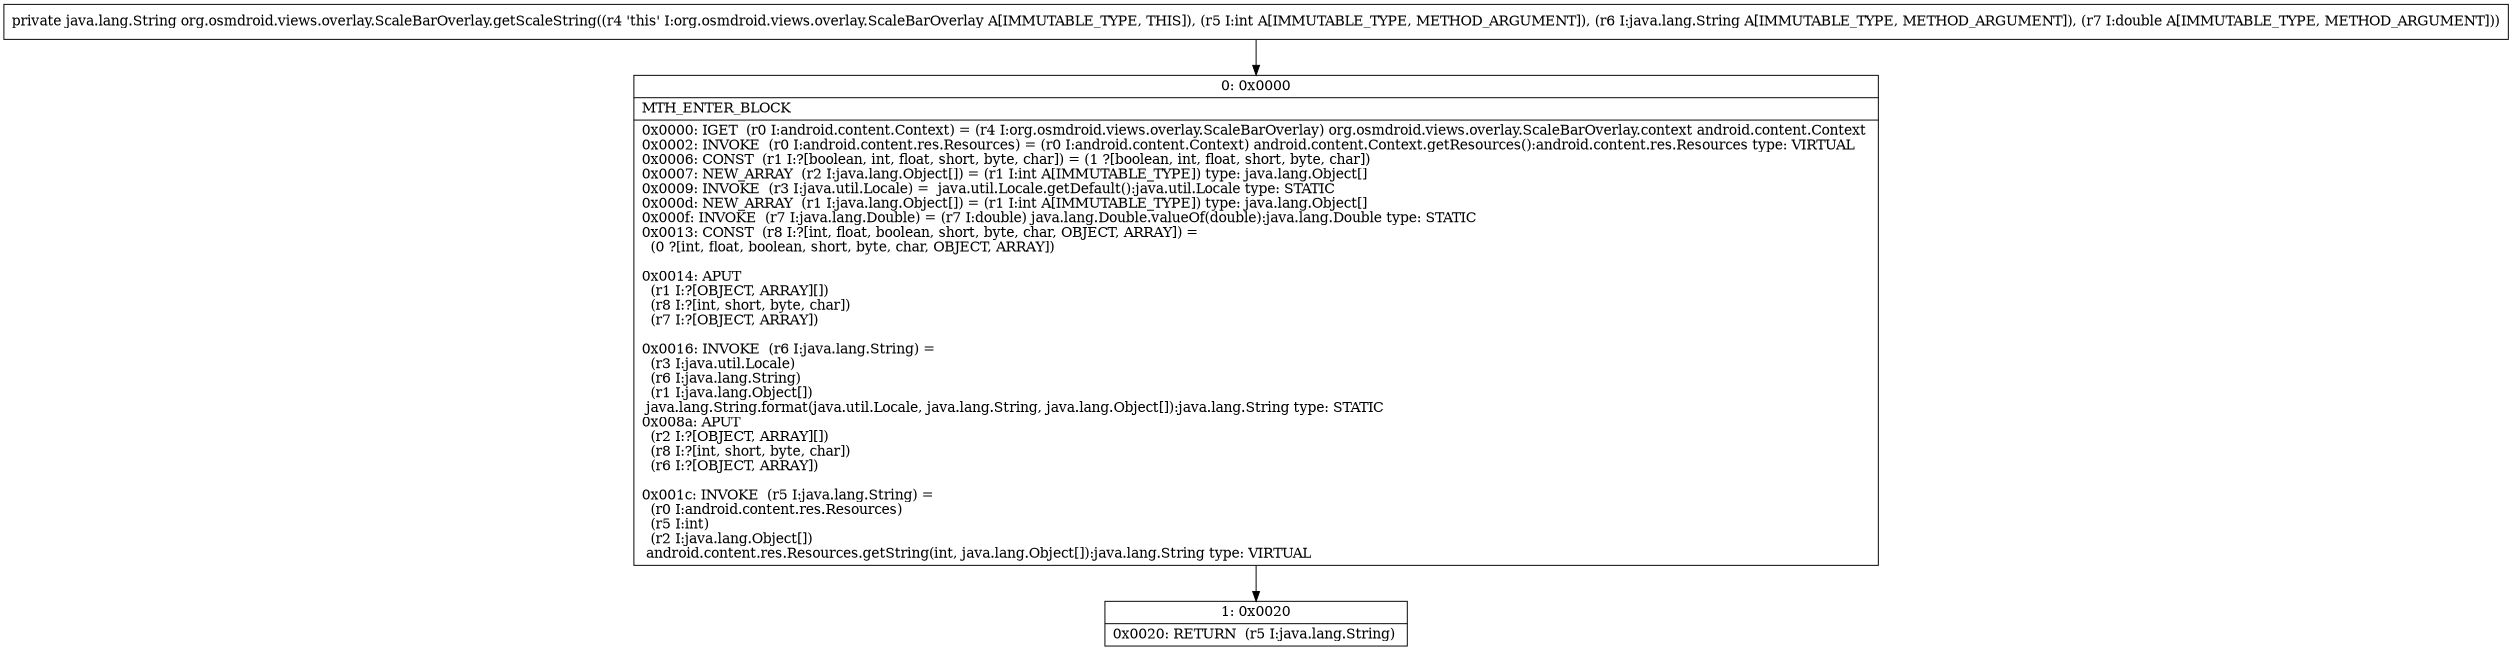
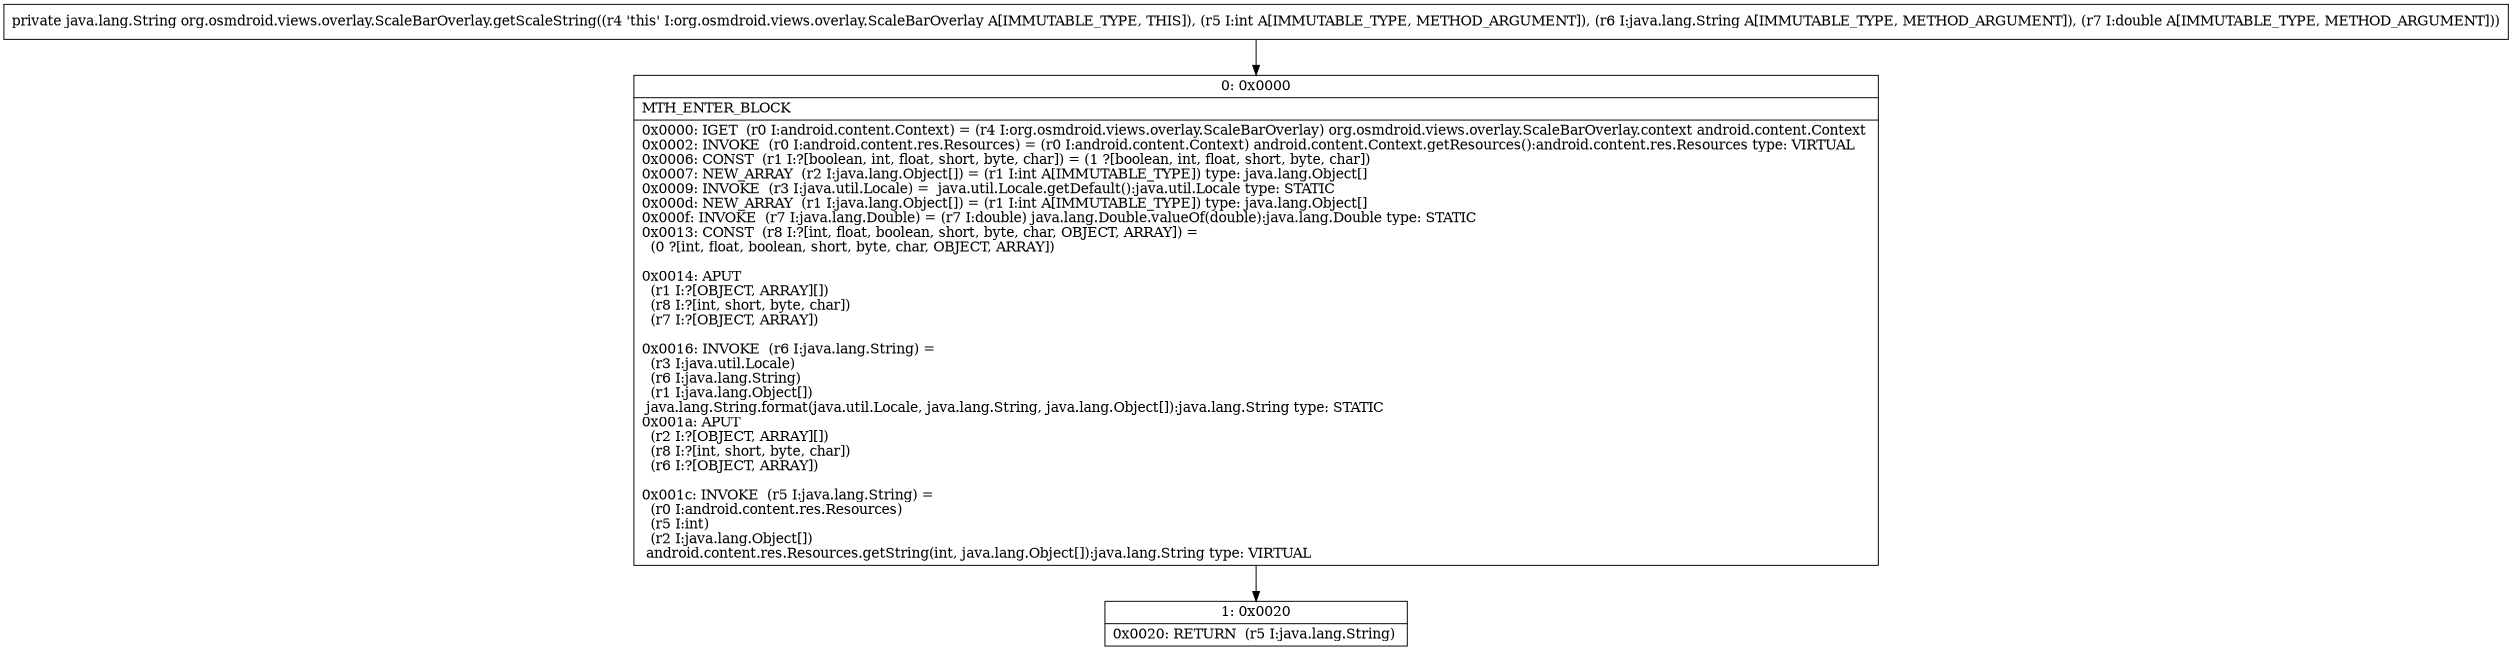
(696, 422) -> (696, 422)
